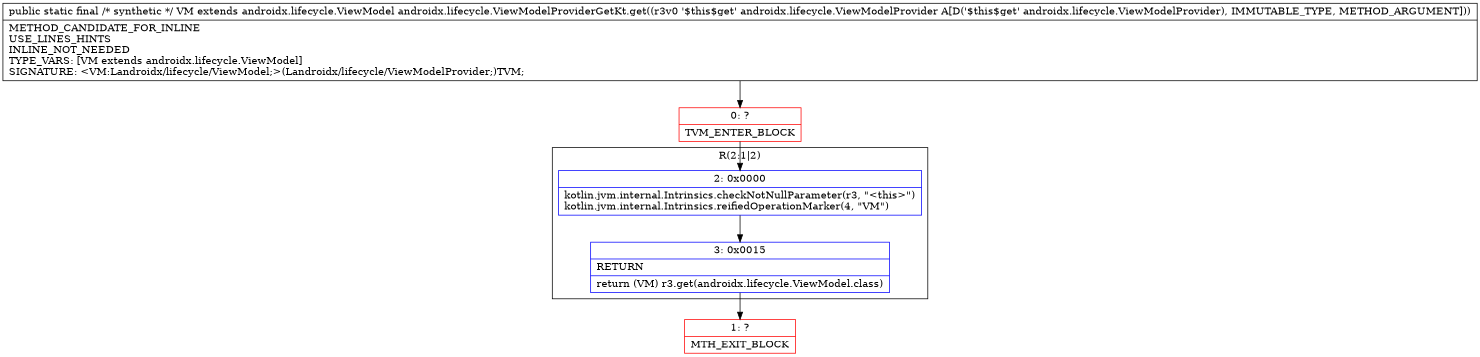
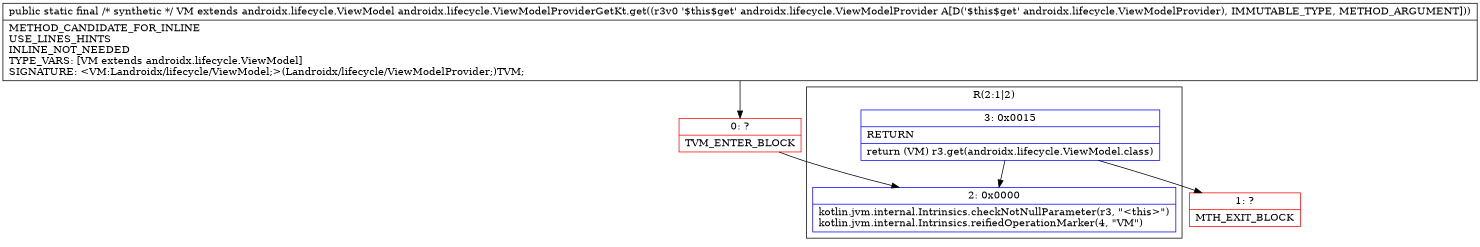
(740, 225) -> (1003, 170)
